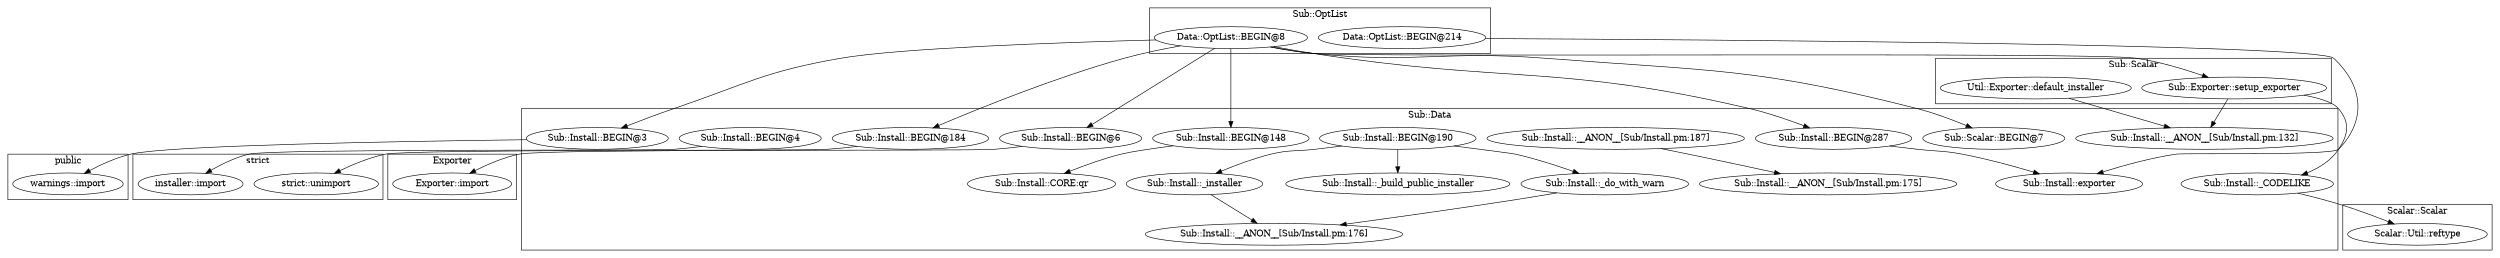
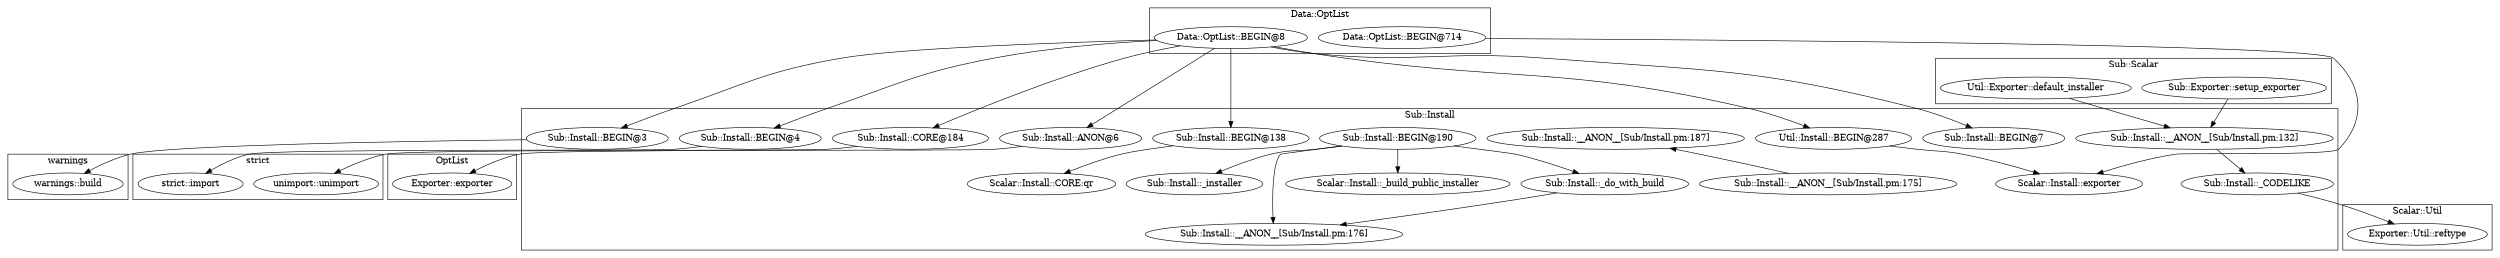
(1320, 15) -> (1320, 15)
(1402, 38) -> (1402, 38)
(1737, 55) -> (964, 64)
(1430, 116) -> (1430, 116)
(2346, 130) -> (2228, 159)
(910, 138) -> (910, 138)
(1071, 138) -> (1071, 138)
(1231, 138) -> (1231, 138)
(1834, 138) -> (1834, 138)
(1994, 138) -> (1994, 138)
(1718, 160) -> (1732, 161)
(68, 161) -> (68, 161)
(452, 161) -> (452, 161)
(68, 184) -> (68, 184)
(191, 184) -> (191, 184)
(316, 184) -> (316, 184)
(452, 184) -> (452, 184)
(1042, 184) -> (1042, 184)
(1398, 184) -> (1398, 184)
(1605, 184) -> (1605, 184)
(2069, 184) -> (2069, 184)
(1231, 207) -> (1278, 158)
(2417, 212) -> (2417, 212)
(2417, 234) -> (2417, 234)
